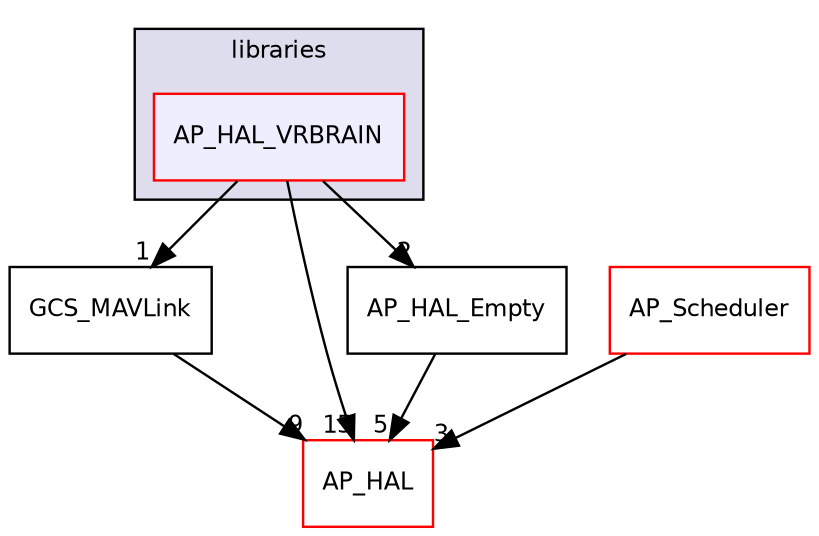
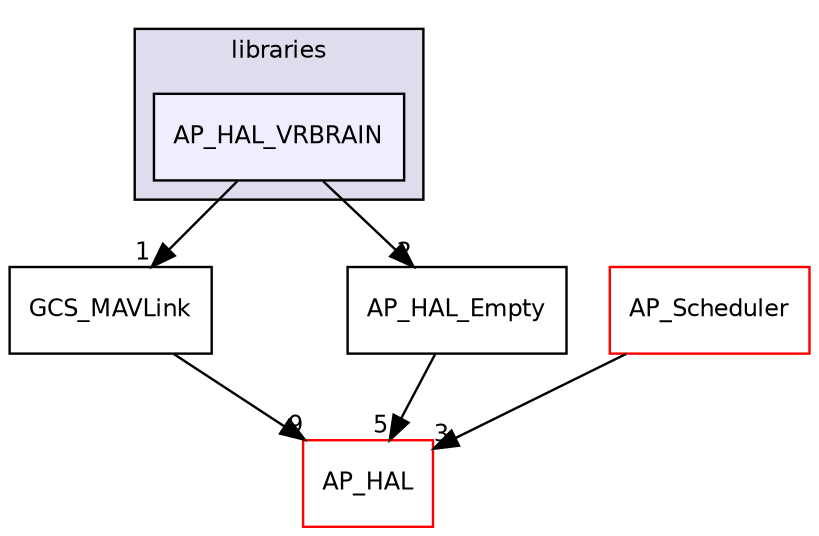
(279, 137) -> (279, 137)
(313, 300) -> none
